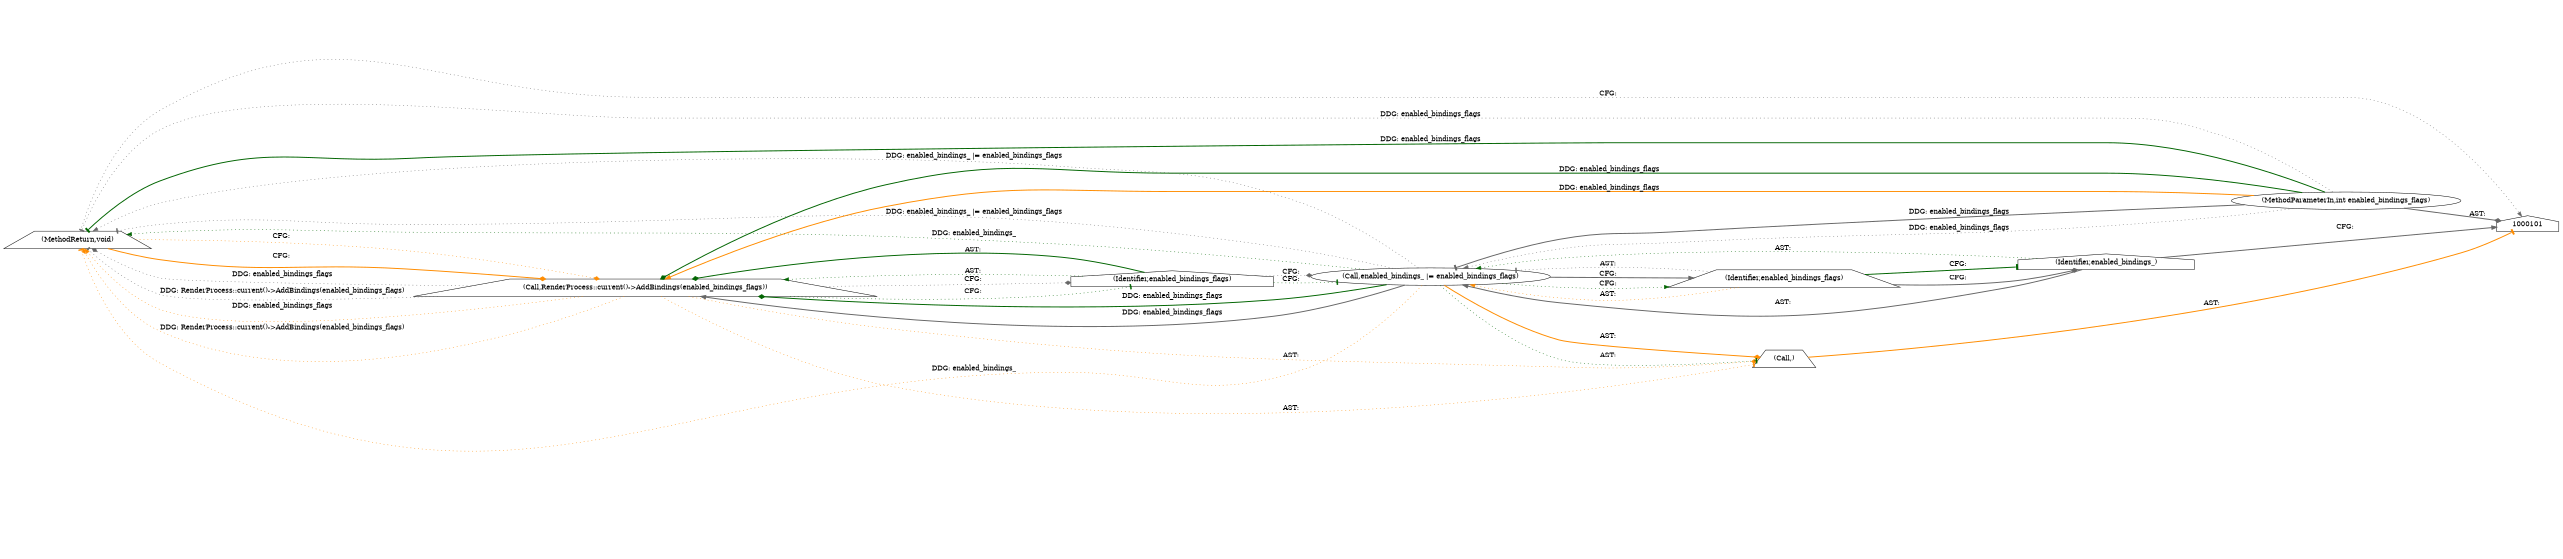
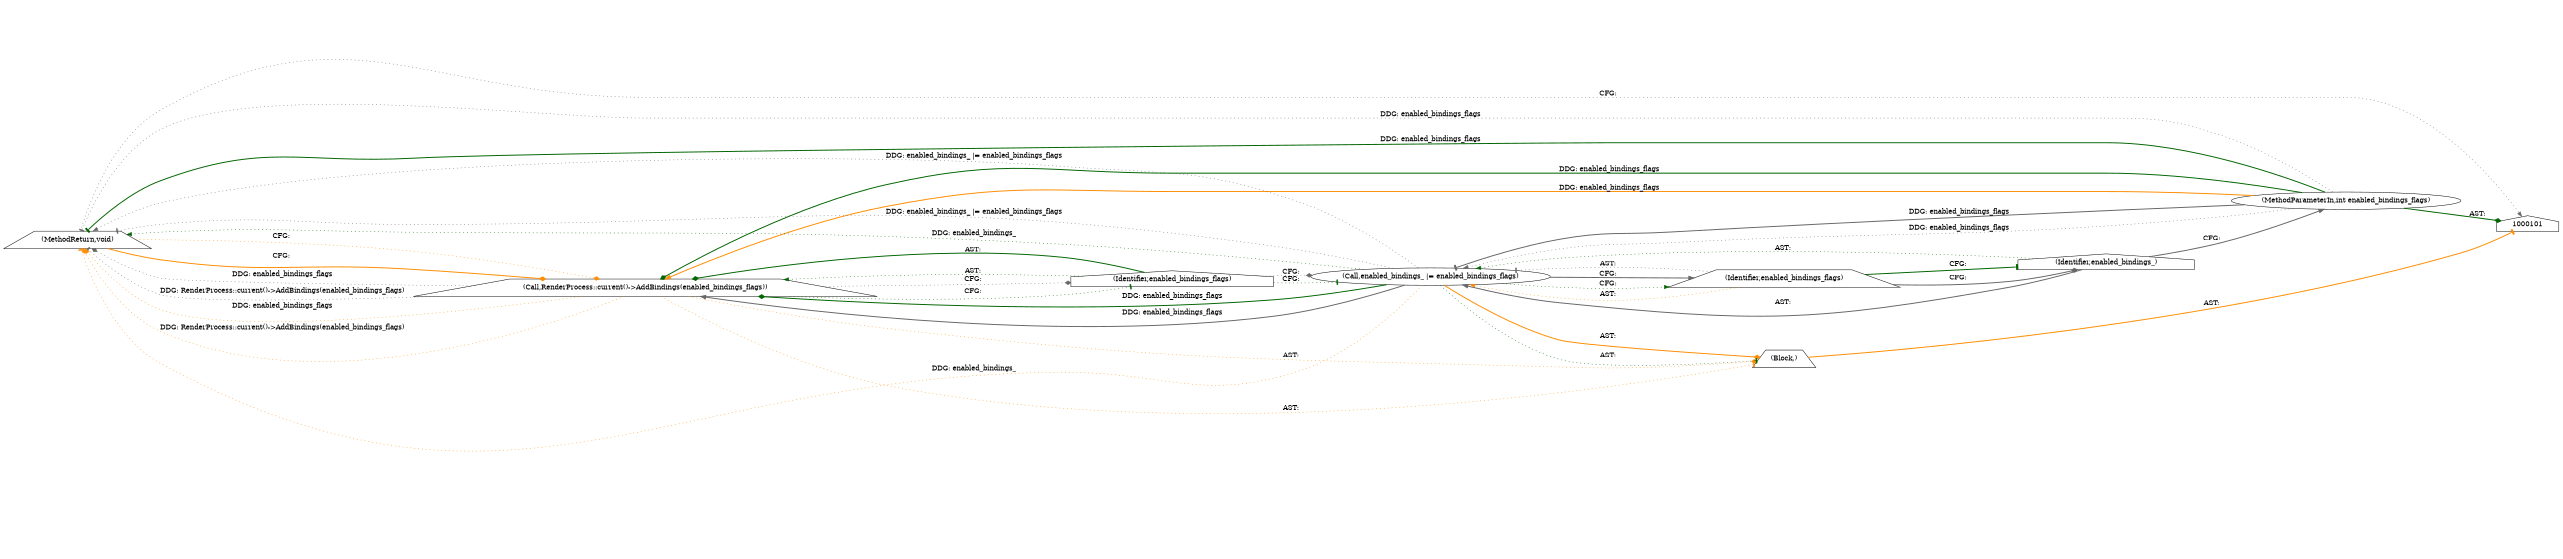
(2449, 214) -> (2449, 214)
(2326, 243) -> (2235, 239)
(1784, 359) -> (1784, 359)
